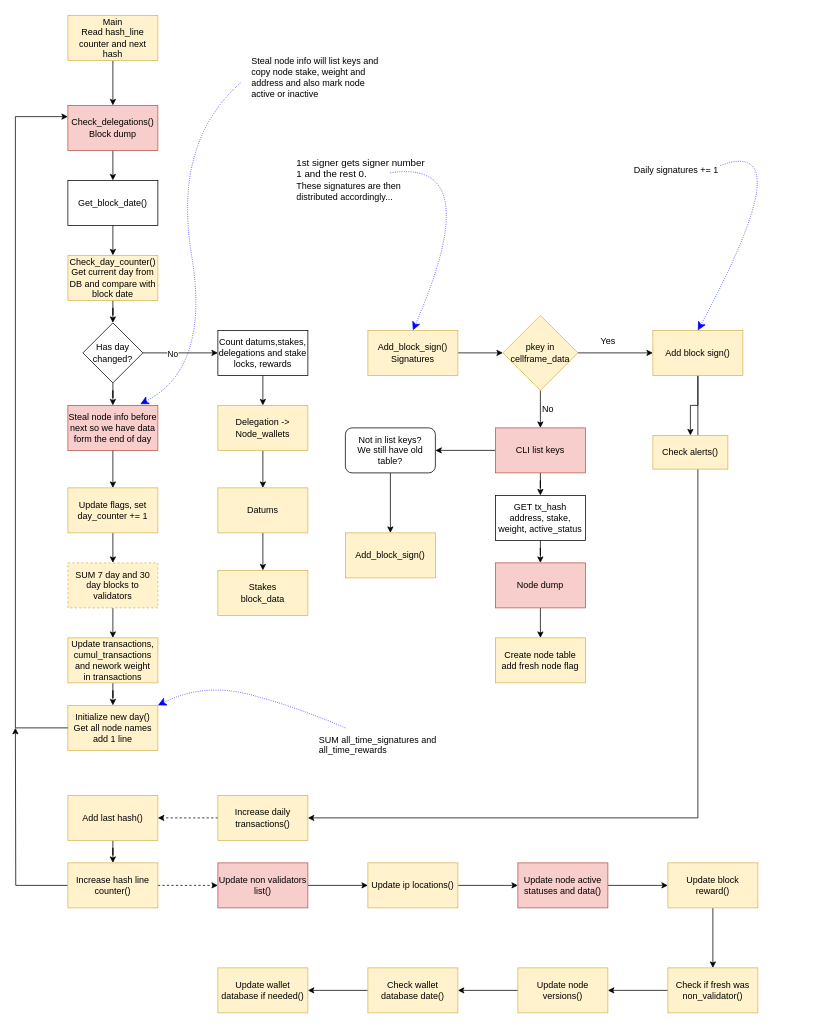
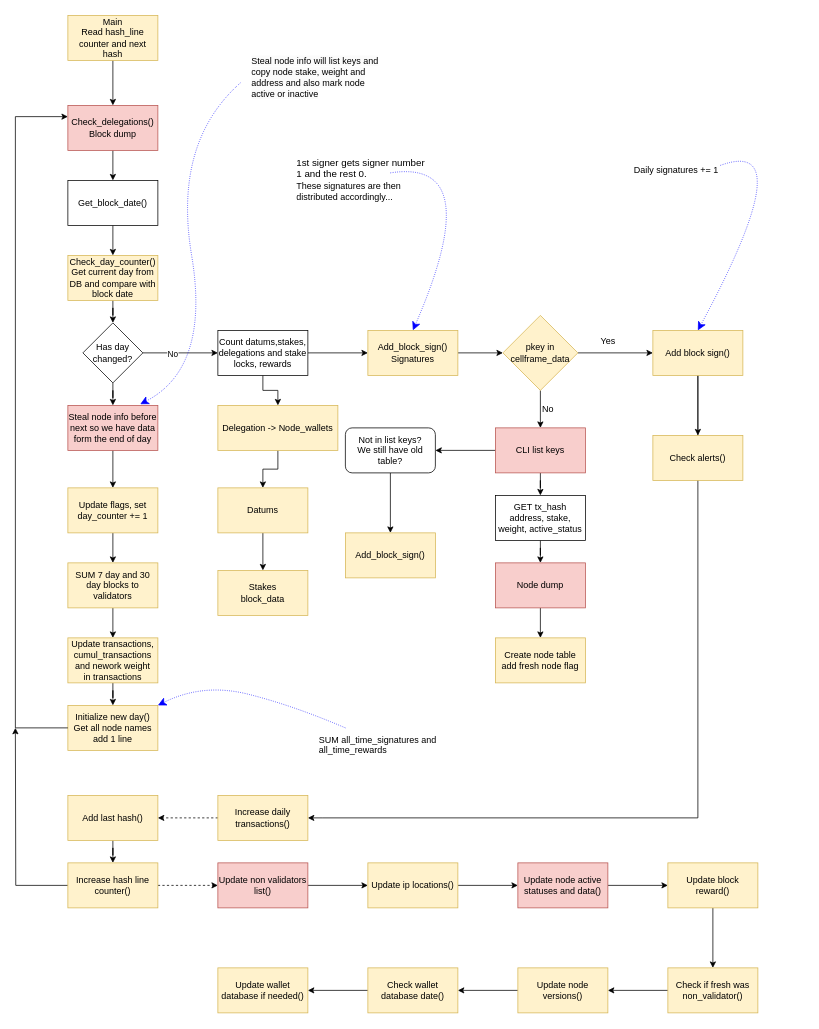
none -> (361, 353)
(263, 428) -> (278, 428)
(690, 452) -> (698, 458)
(113, 585) -> (113, 585)
